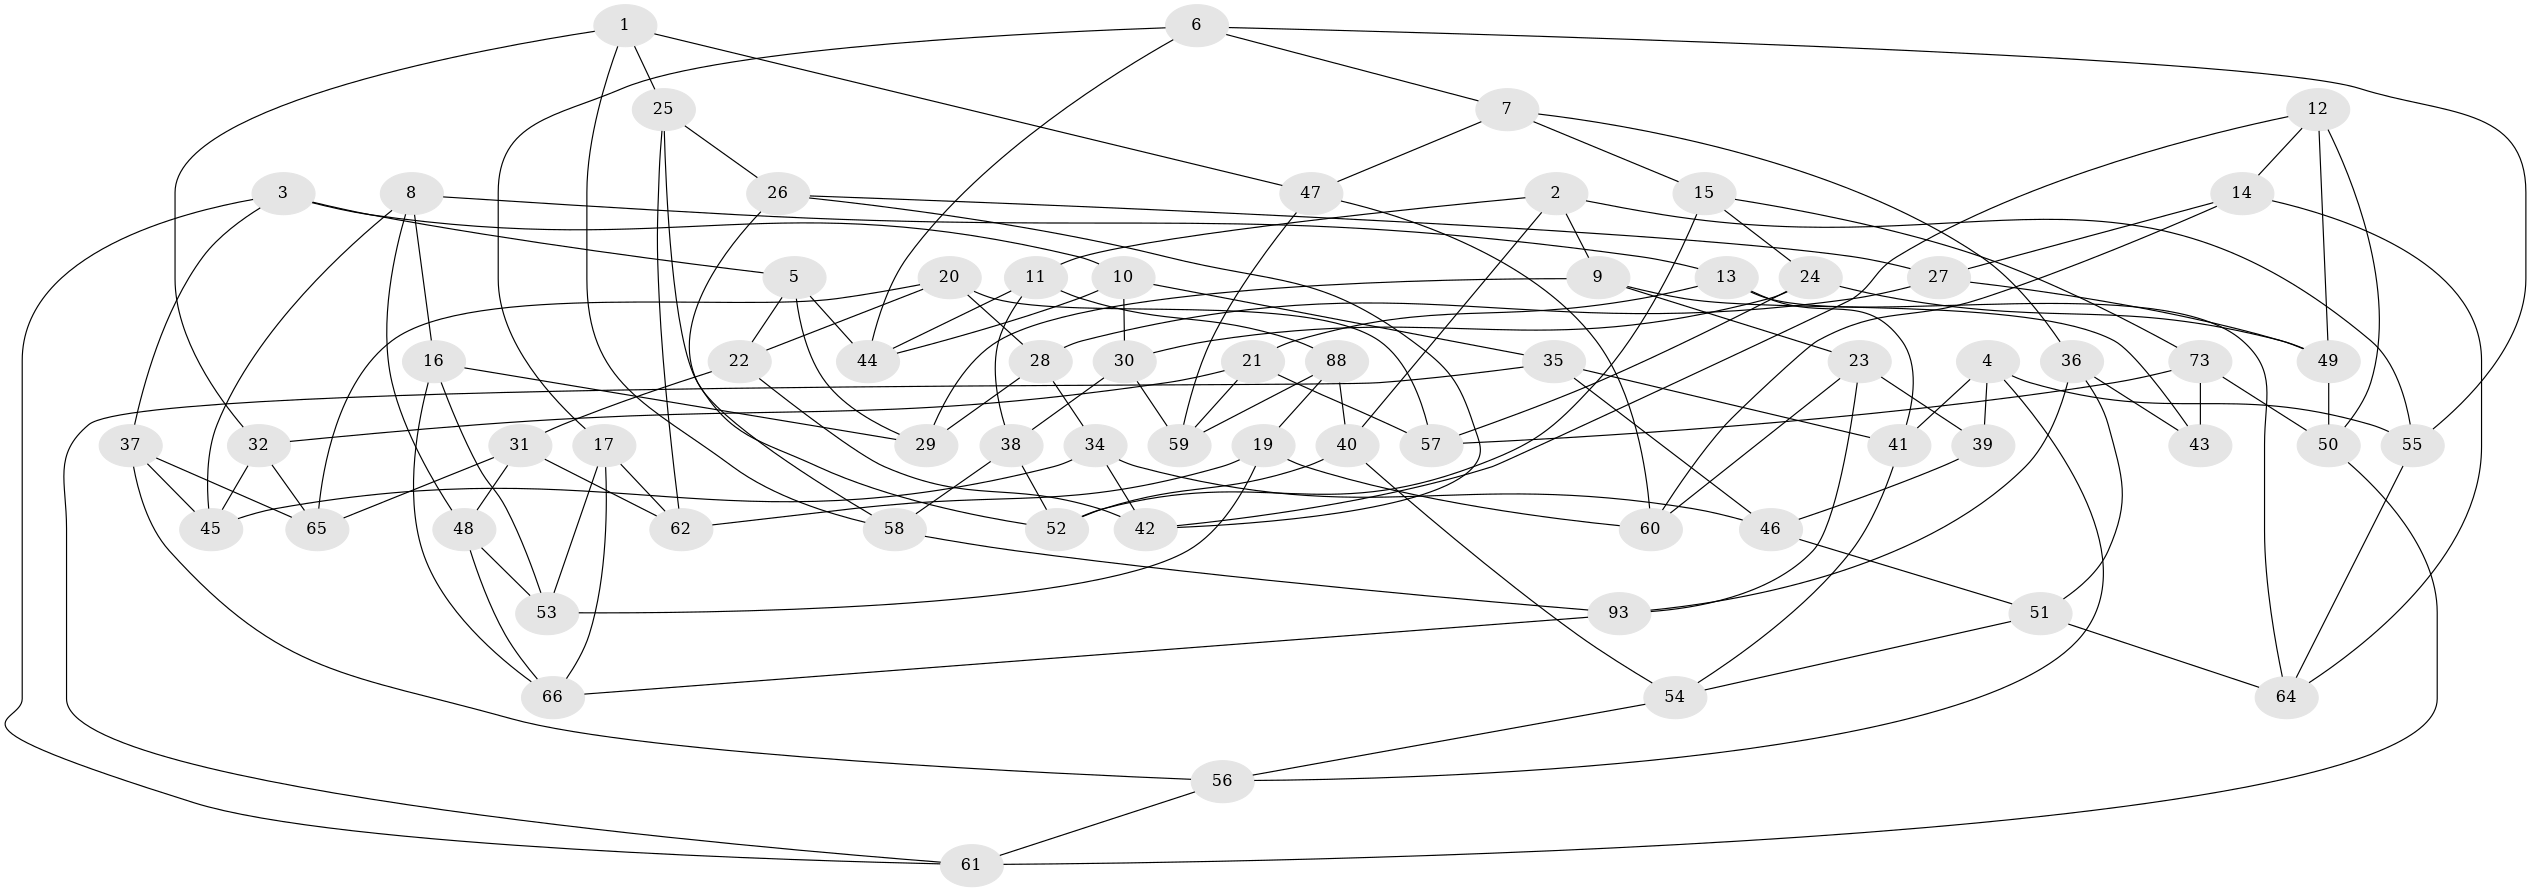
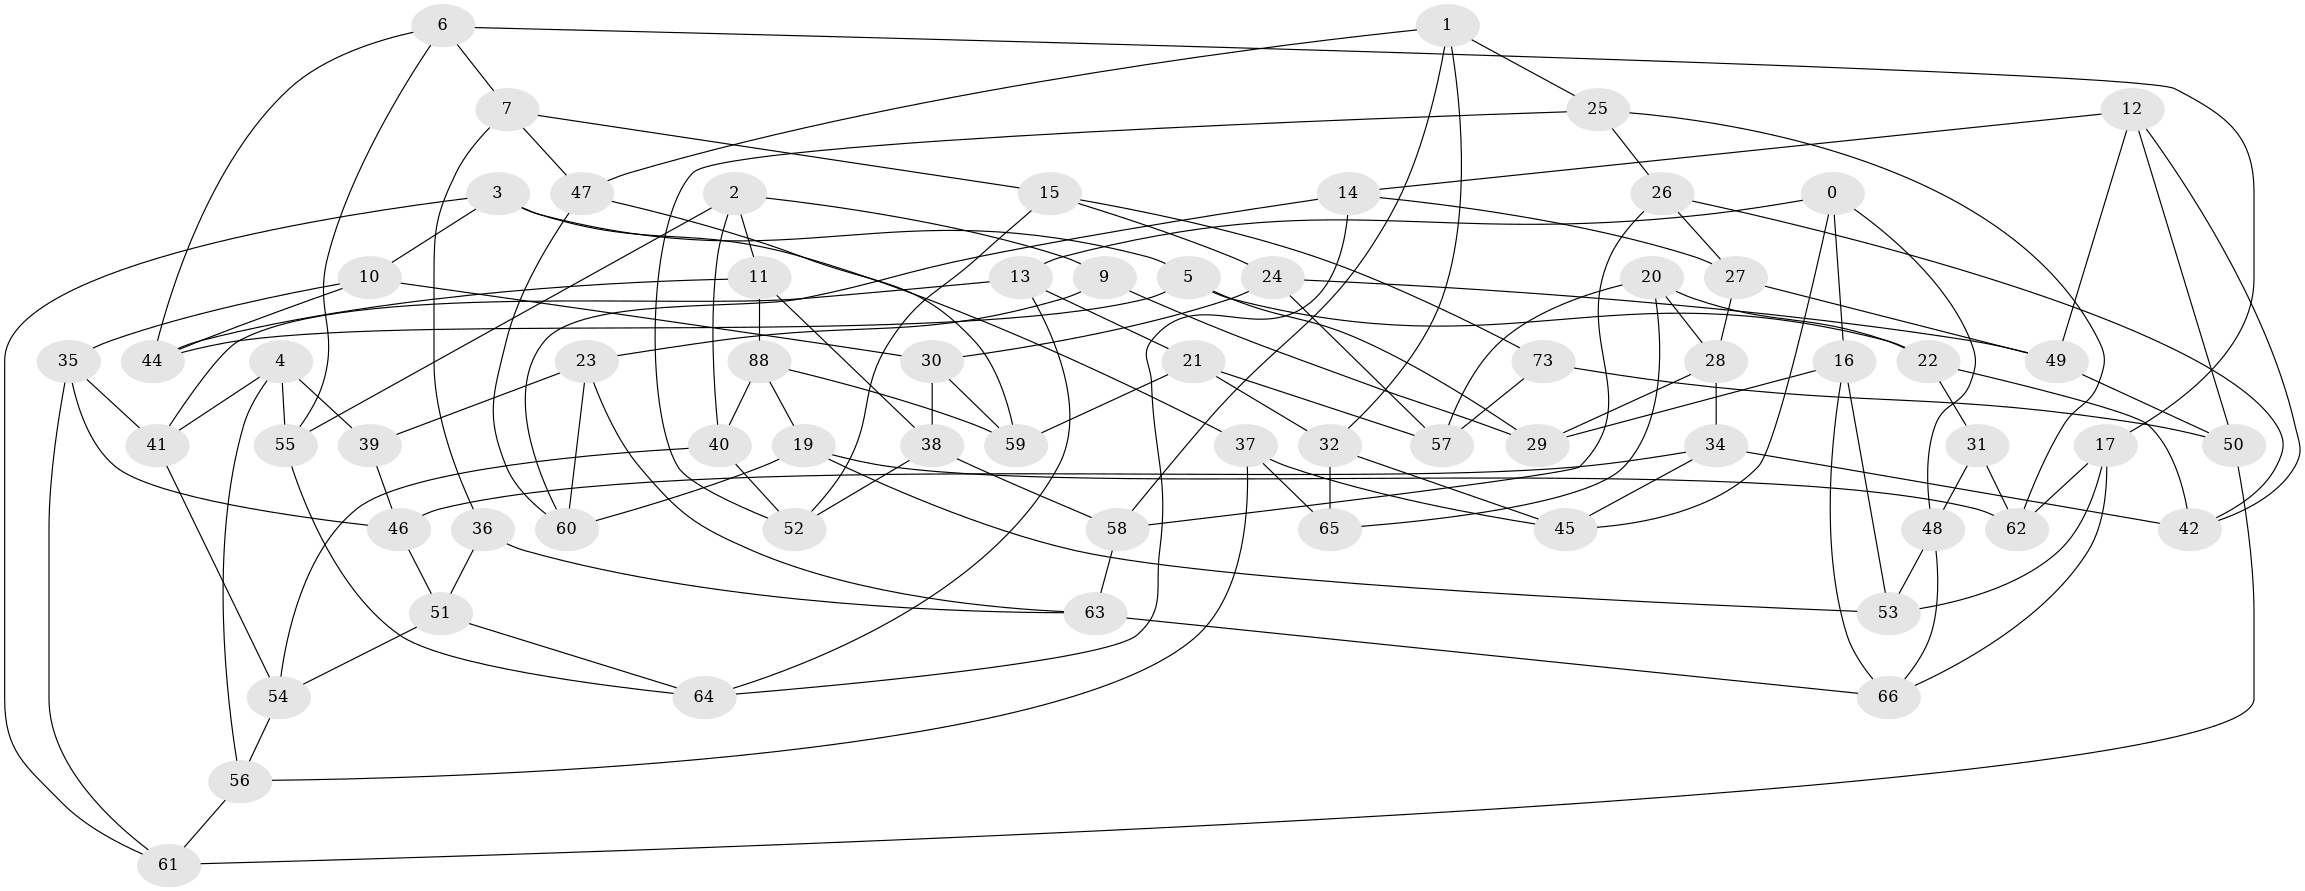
(412, 194) -> (1833, 194)
(2200, 446) -> none
(441, 479) -> none
(1619, 614) -> (1096, 614)
